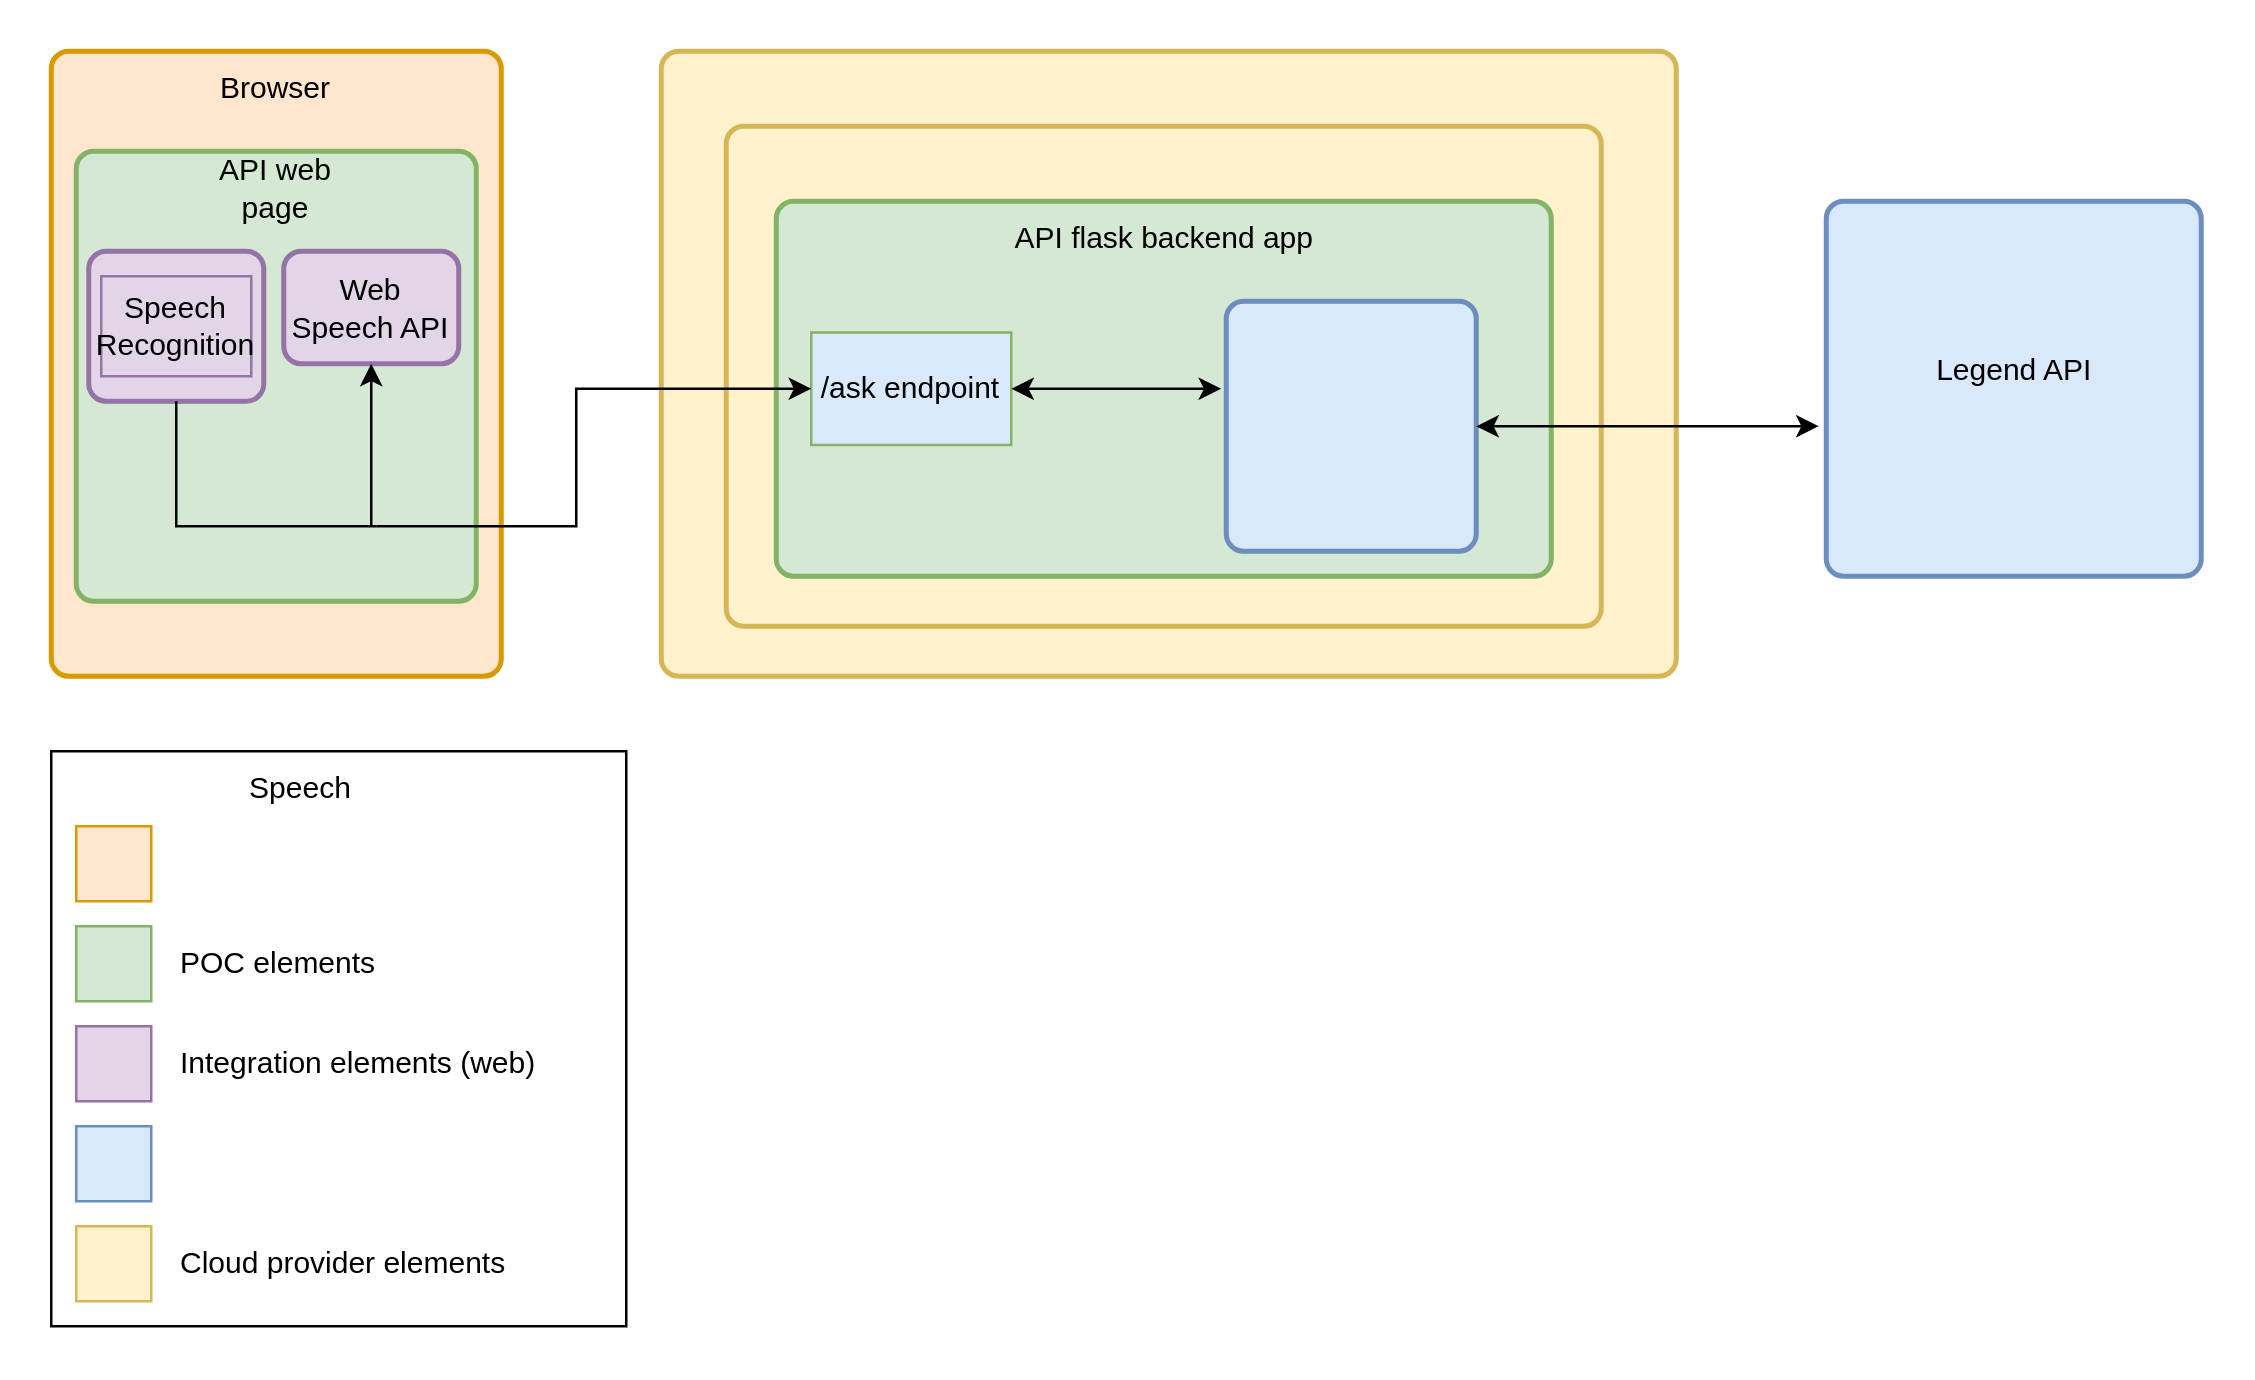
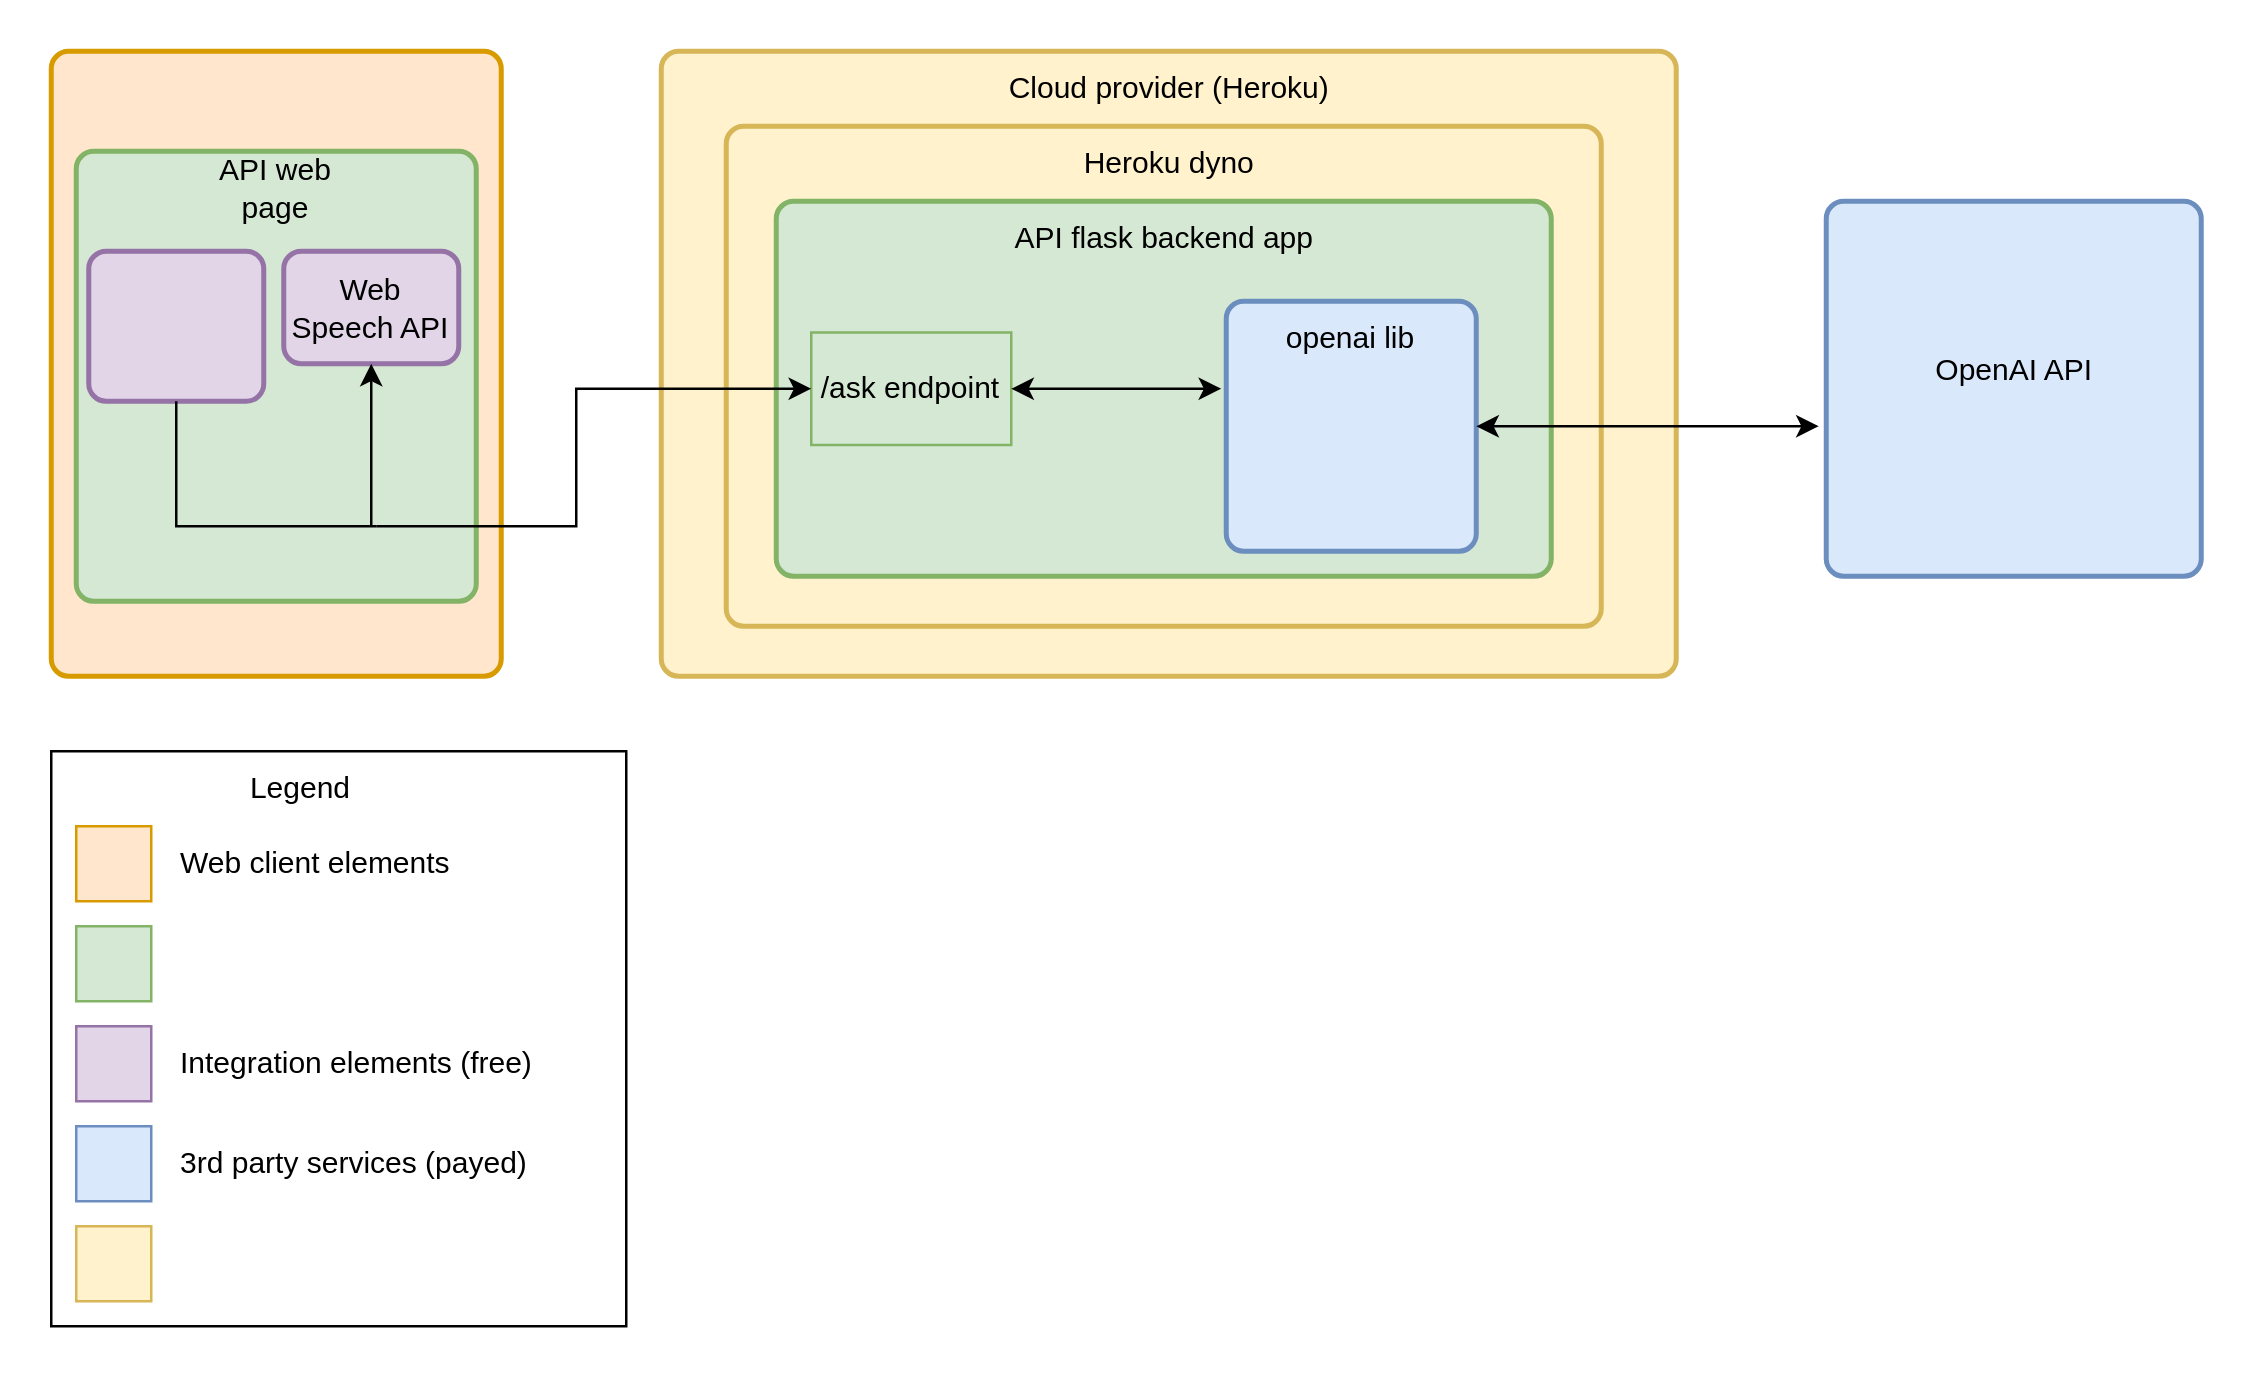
(276, 89) -> none
none -> (1169, 89)
none -> (1169, 164)
(176, 326) -> none
none -> (1351, 339)
(2015, 371) -> (2015, 371)
(911, 389) -> (911, 389)
(301, 789) -> (301, 789)
none -> (401, 864)
(401, 964) -> none
(384, 1064) -> (392, 1064)
none -> (401, 1164)
(401, 1264) -> none
